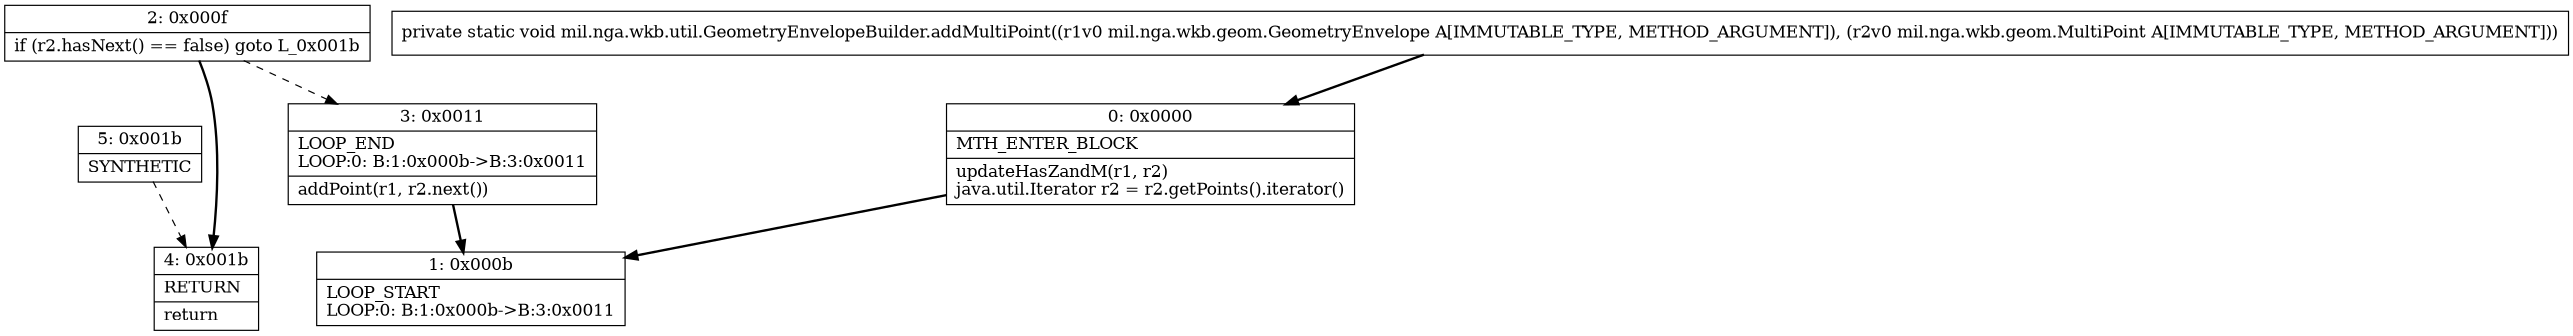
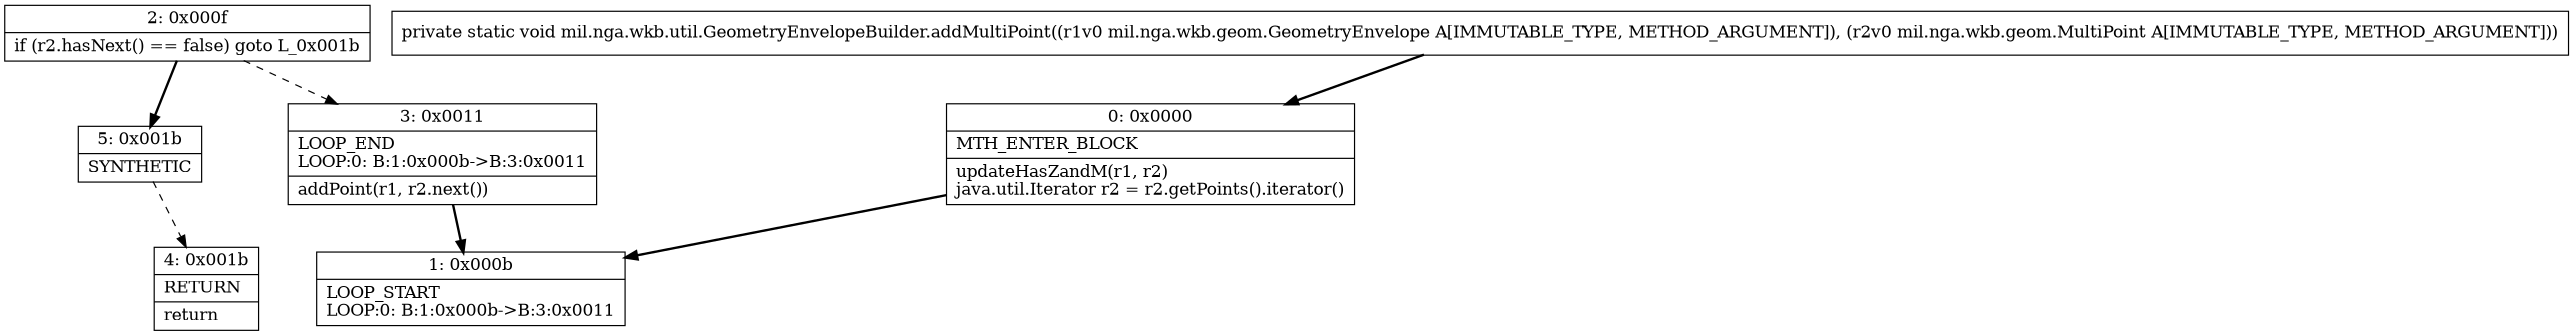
(217, 147) -> (166, 88)
